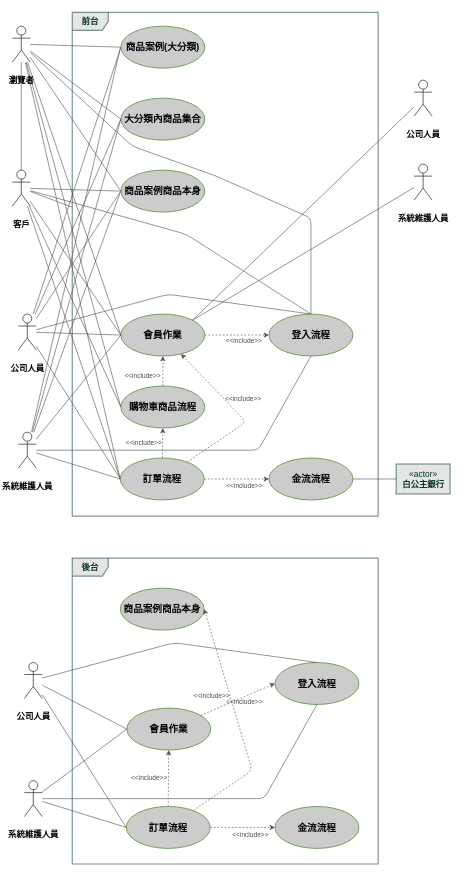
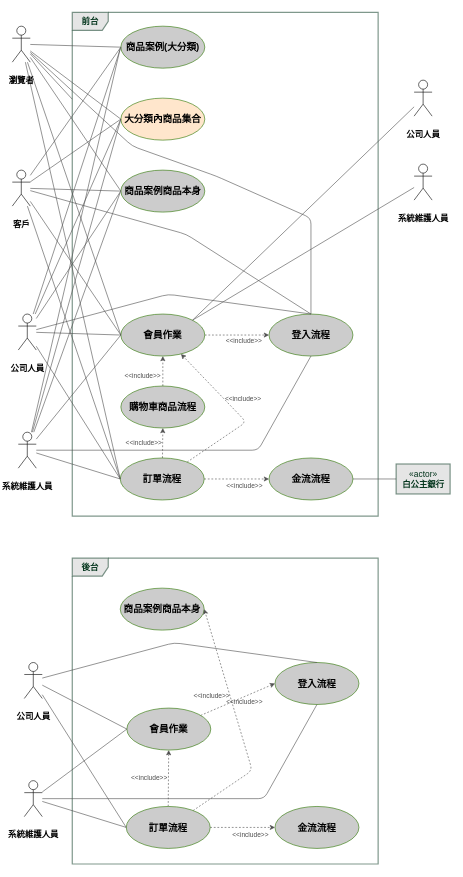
(21, 116) -> (58, 162)
(163, 119) -> (163, 119)
(50, 150) -> (53, 78)
(50, 199) -> (74, 114)
(49, 250) -> none
